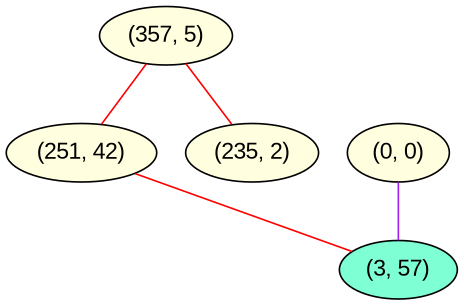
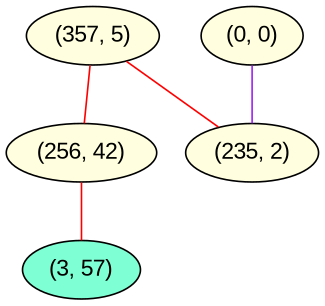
(81, 153) -> (81, 153)
(398, 211) -> (252, 94)
